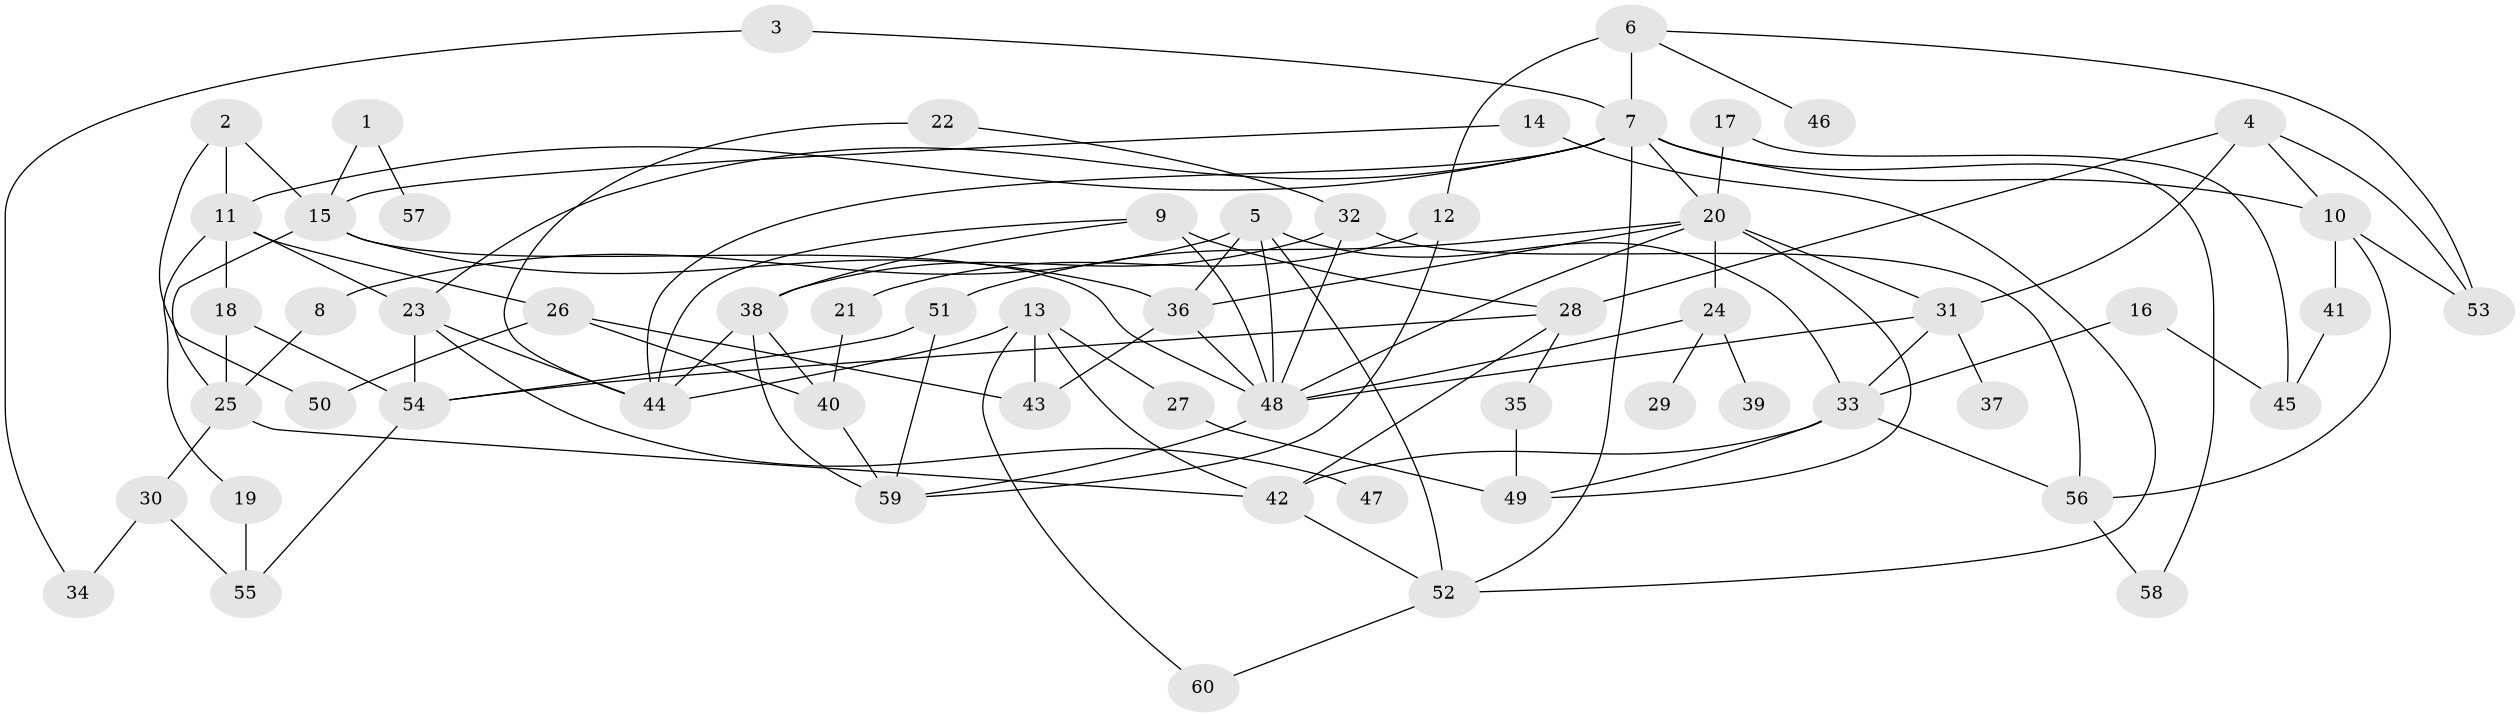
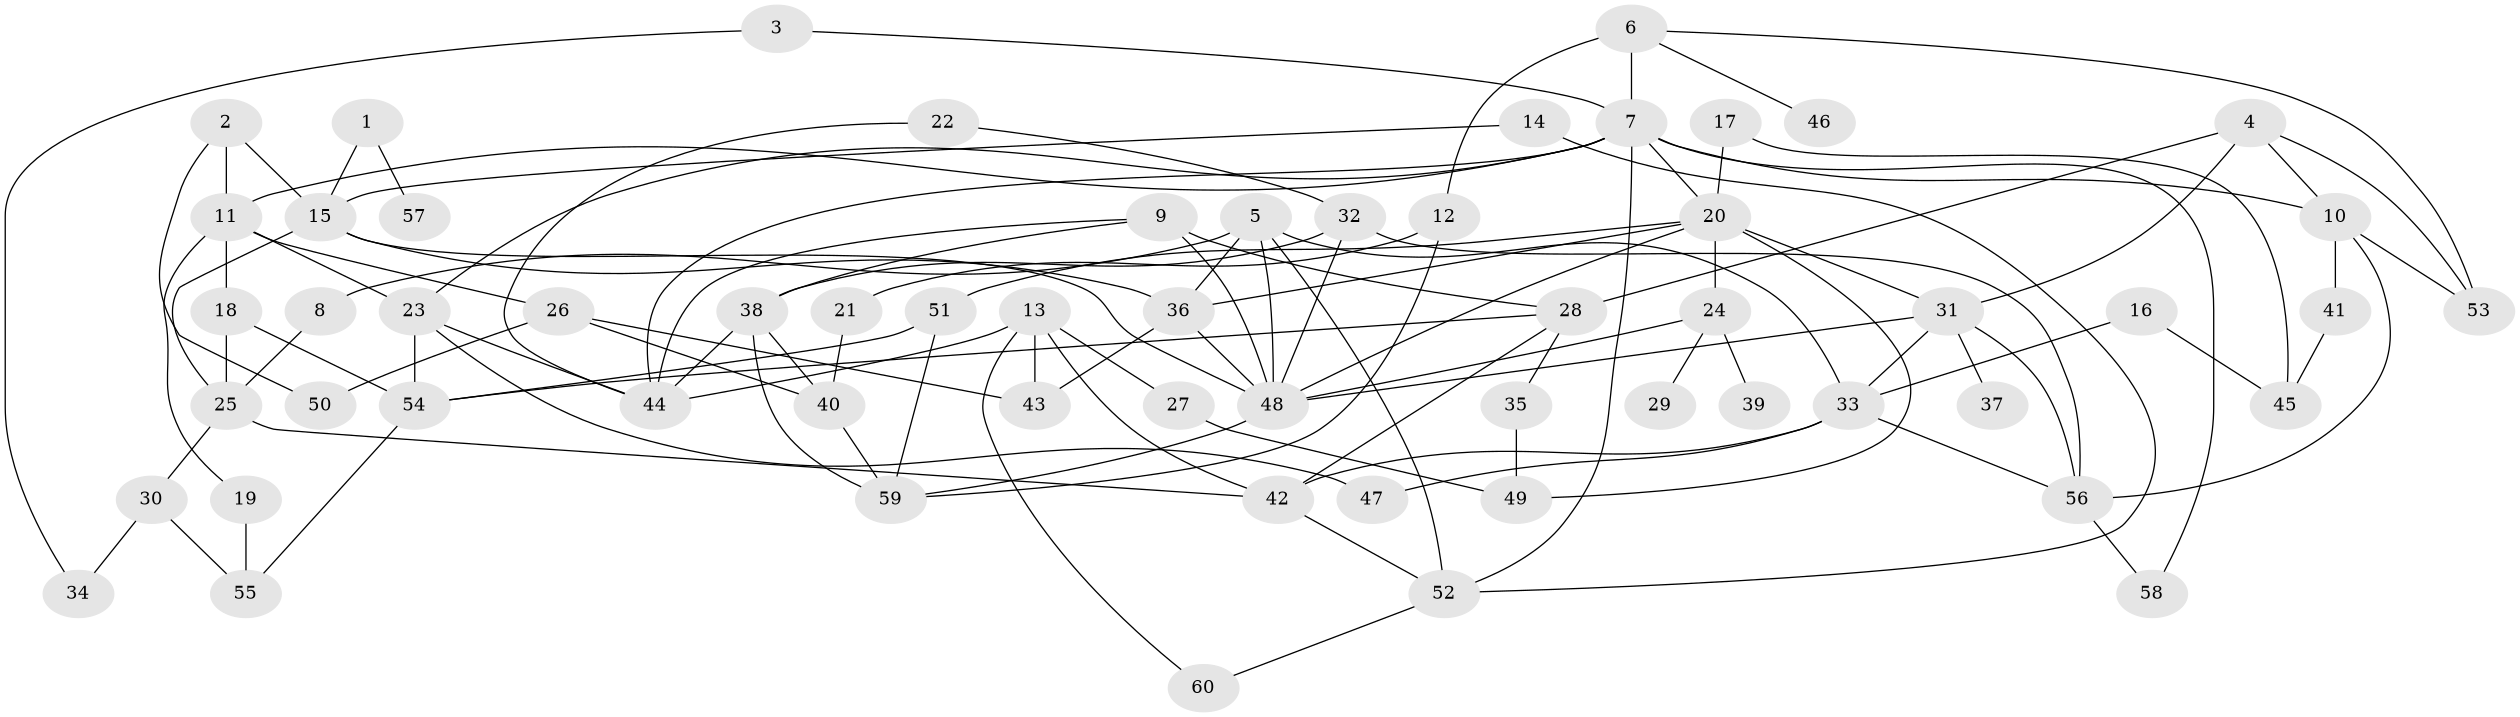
none -> (2044, 389)
(1688, 463) -> (1583, 462)
